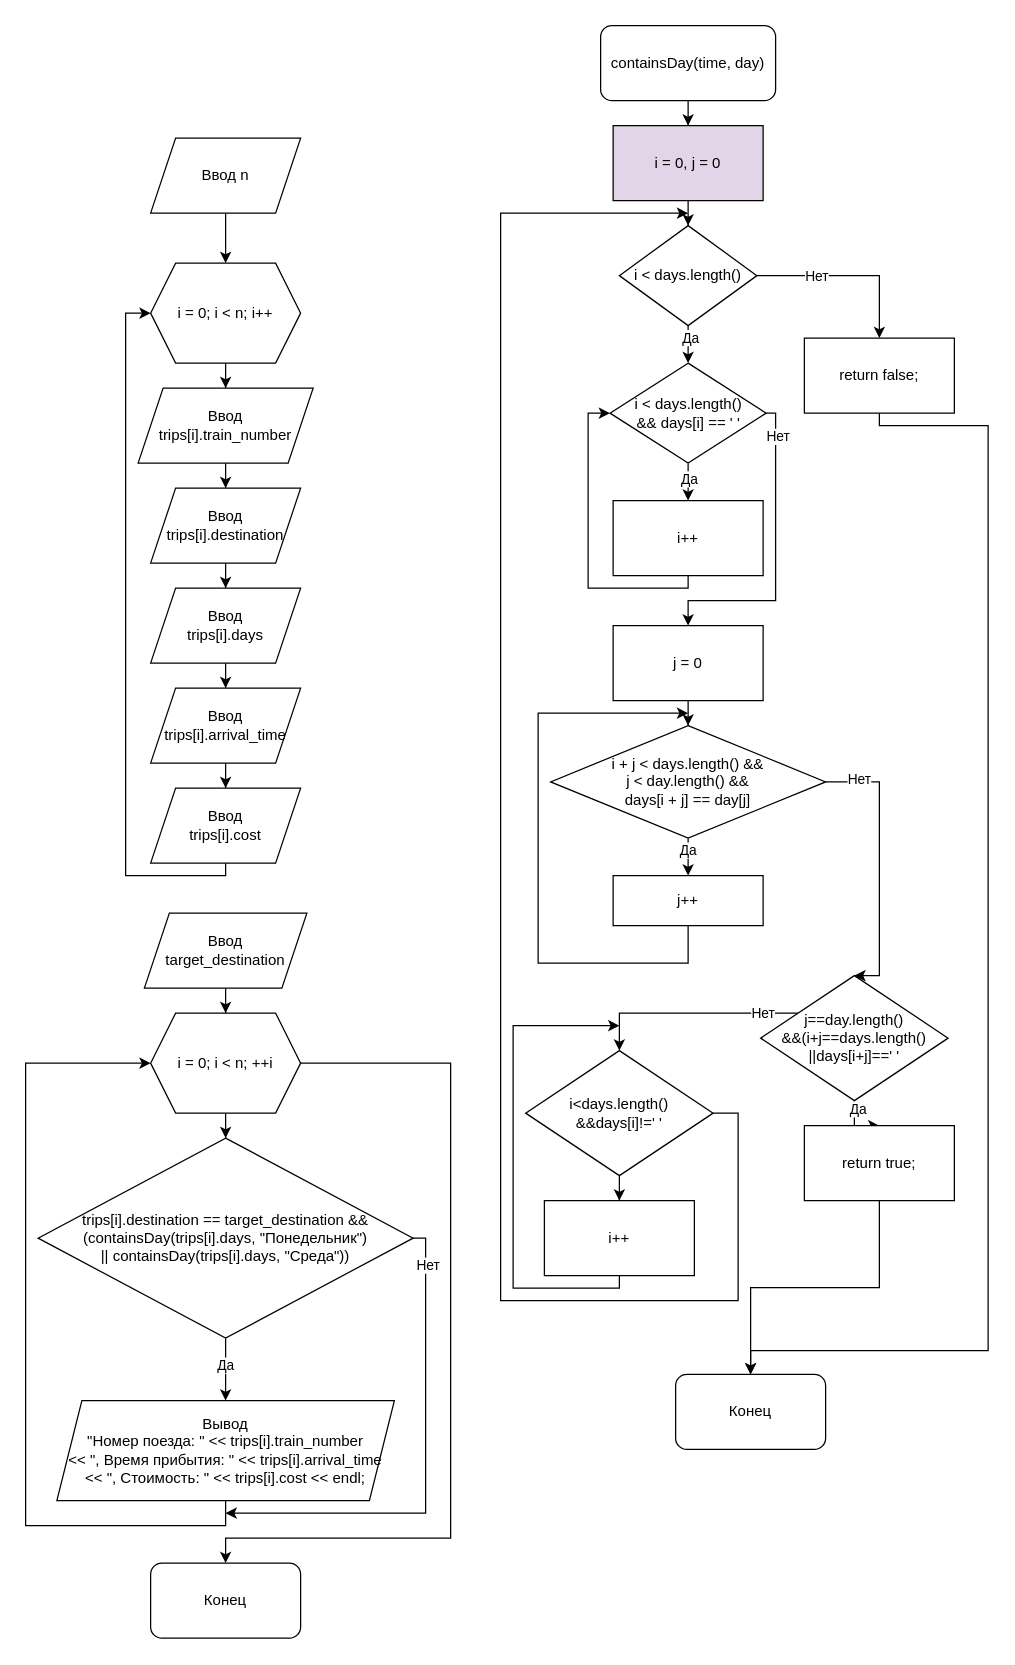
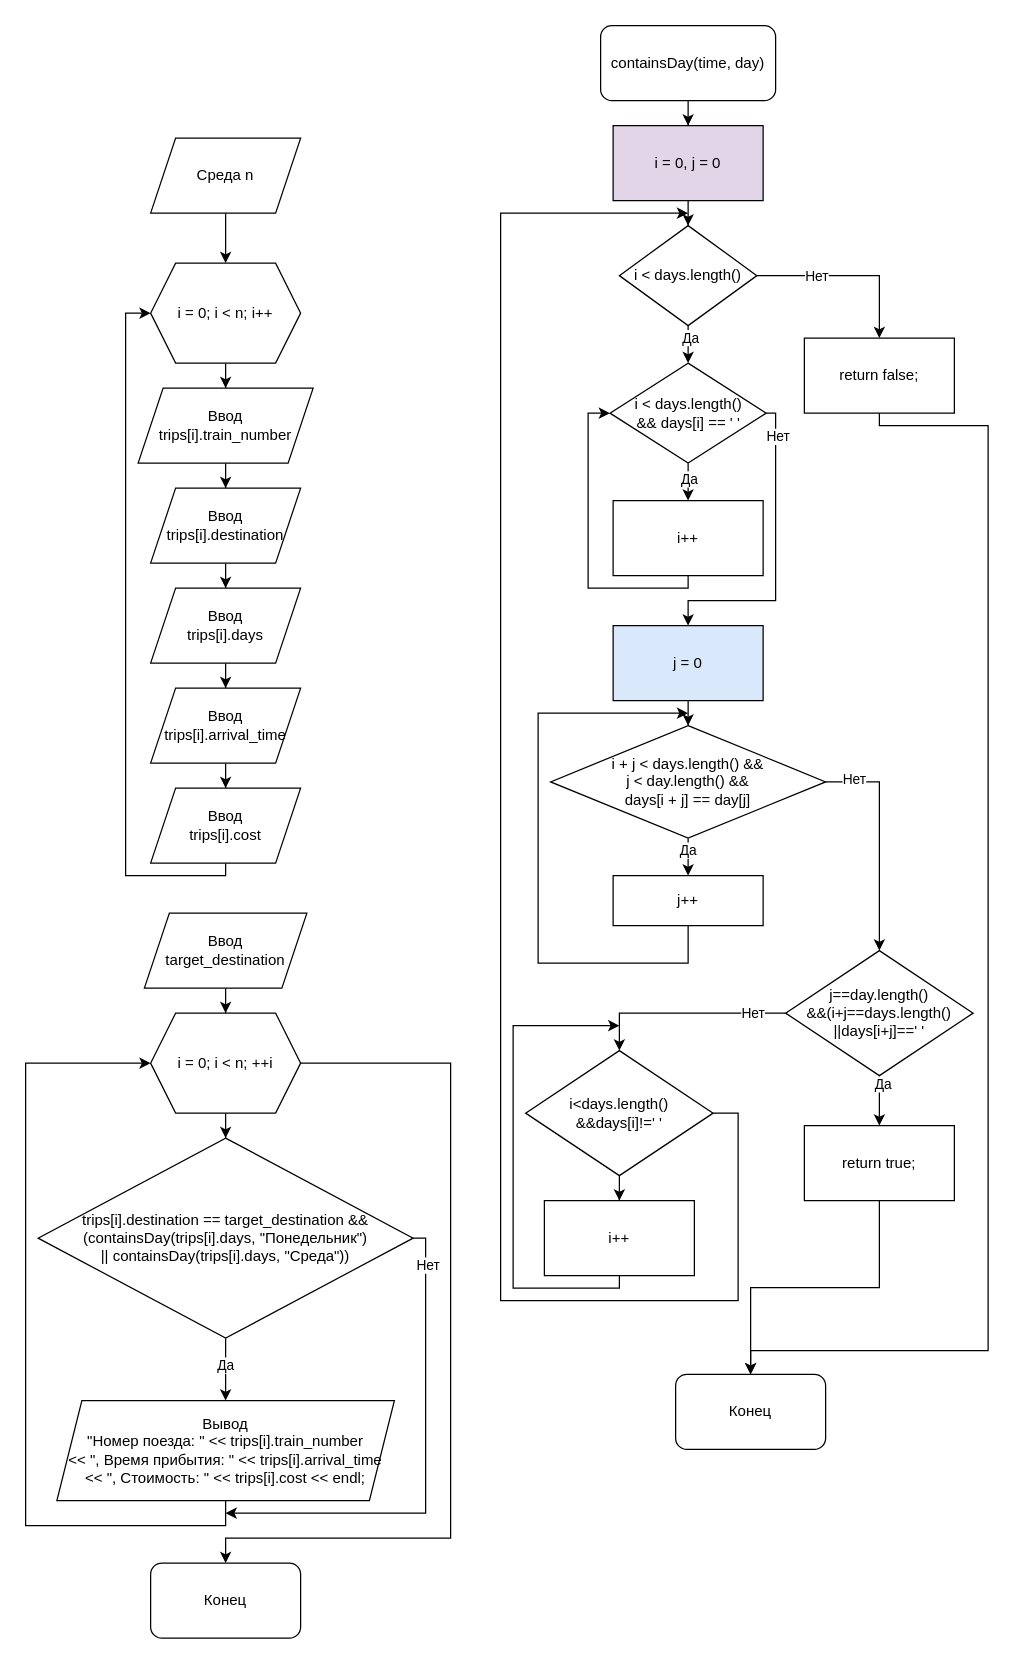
(226, 176) -> (226, 176)
(688, 663) -> (688, 663)
(854, 1038) -> (879, 1013)
